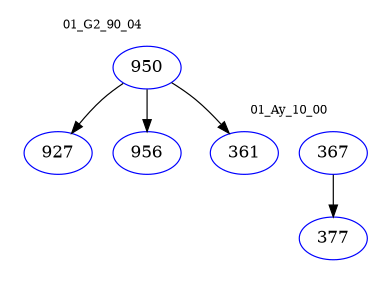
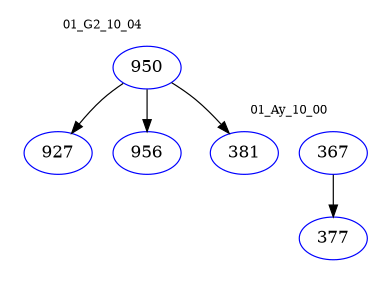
(103, 26) -> (103, 26)
(244, 153) -> (244, 153)
